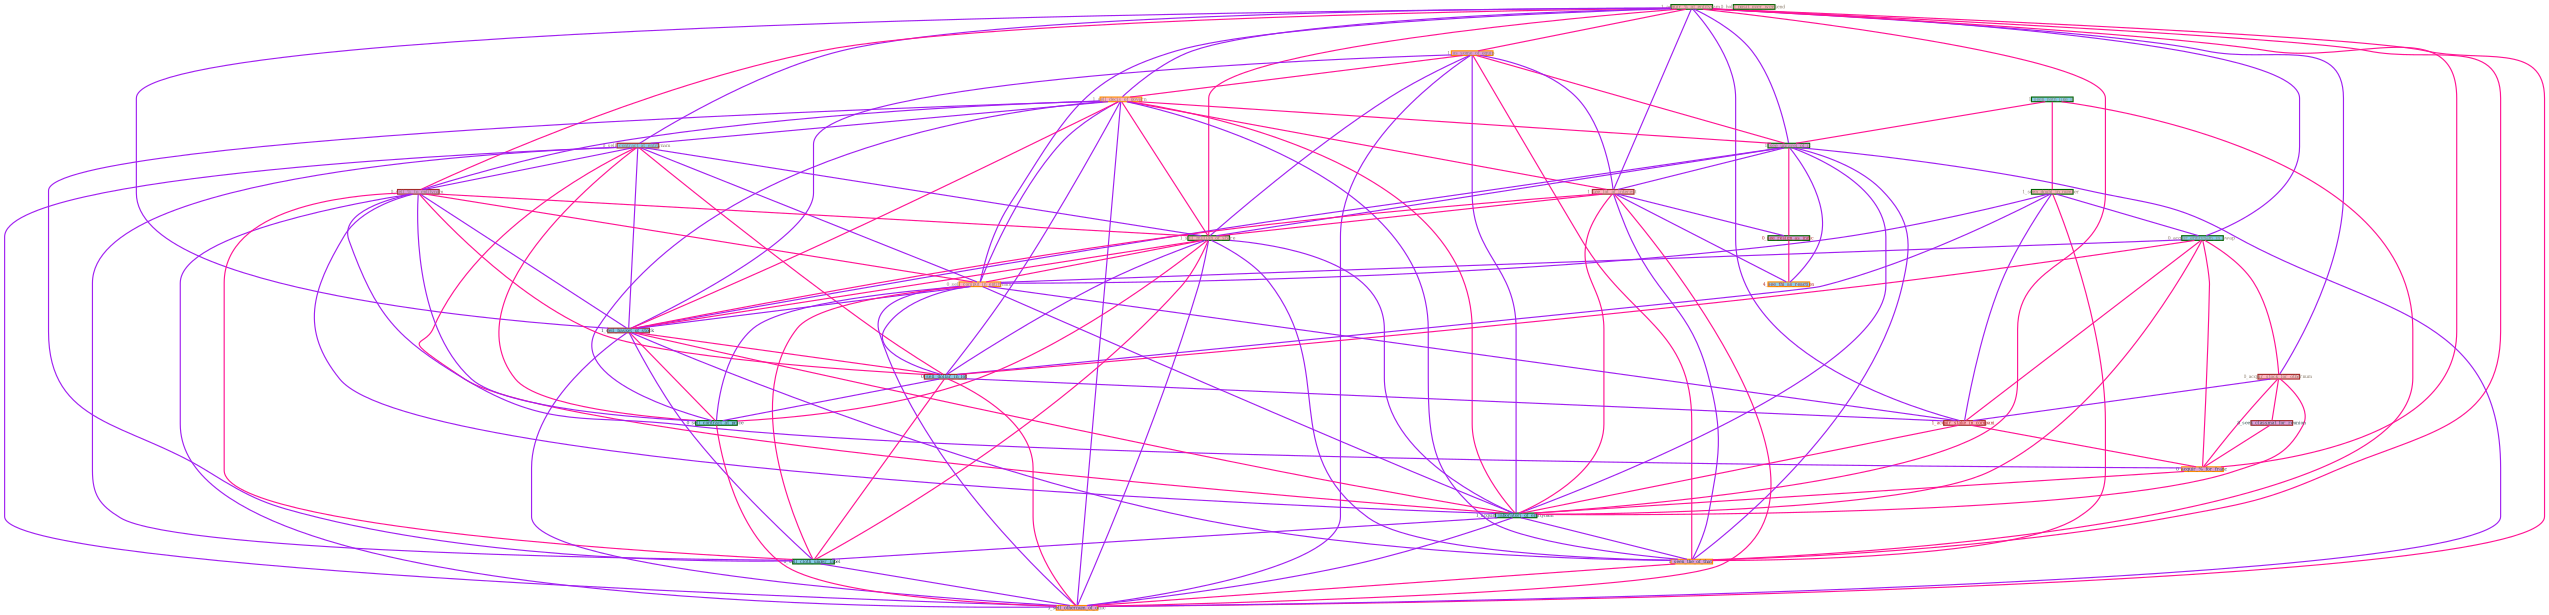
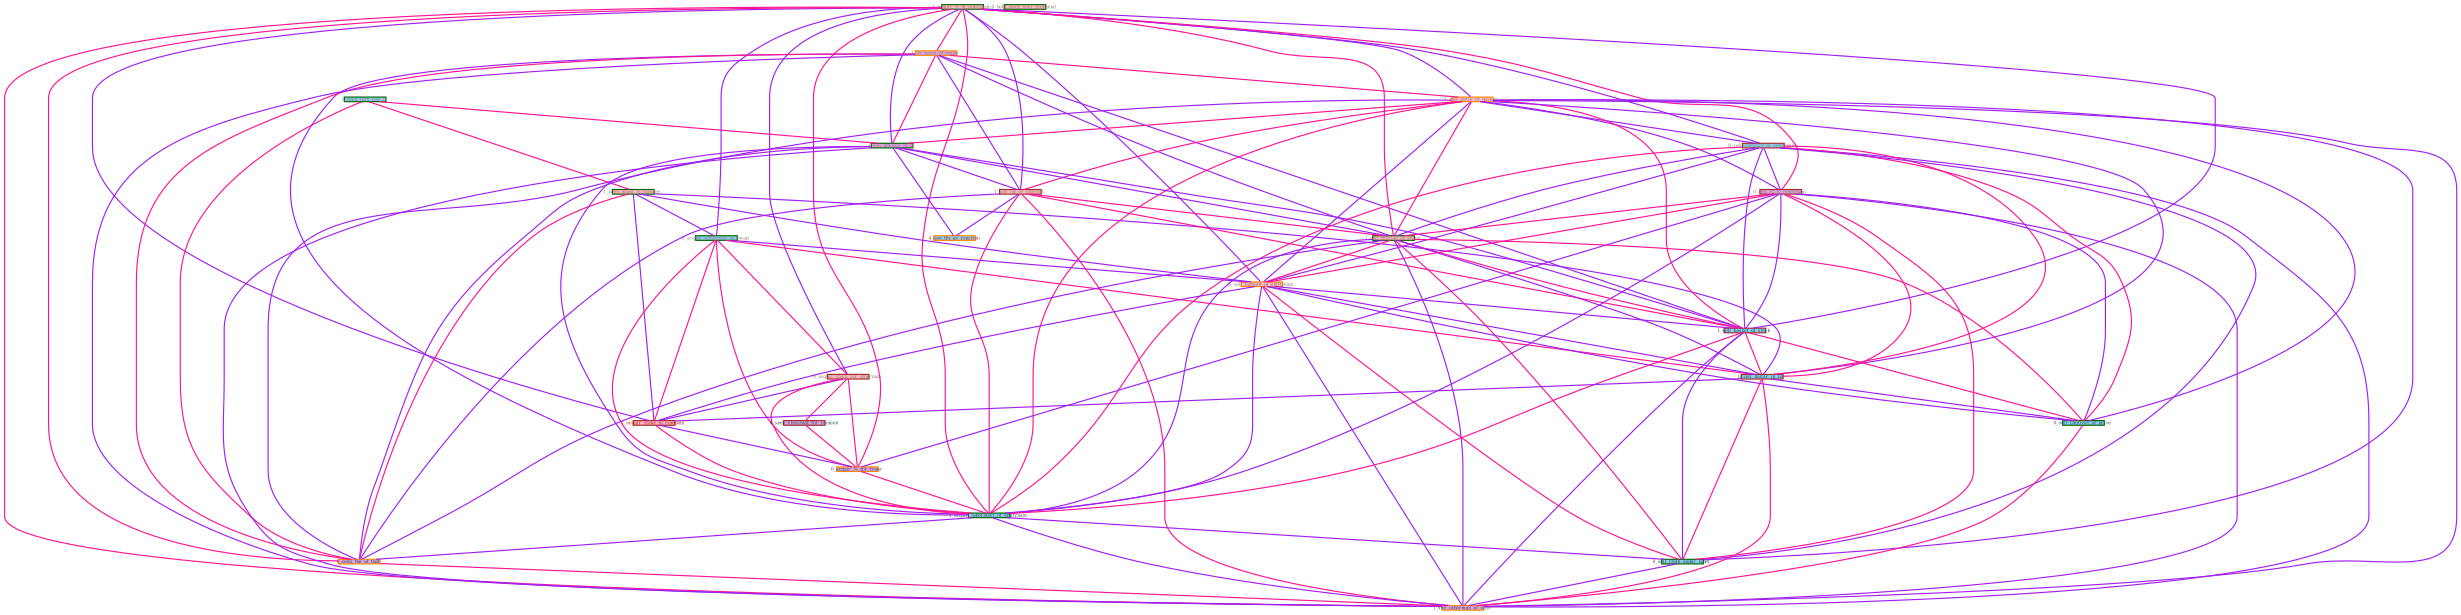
(1789, 238) -> none
(2083, 446) -> (756, 446)
(1138, 505) -> none
(1077, 608) -> (1463, 608)
